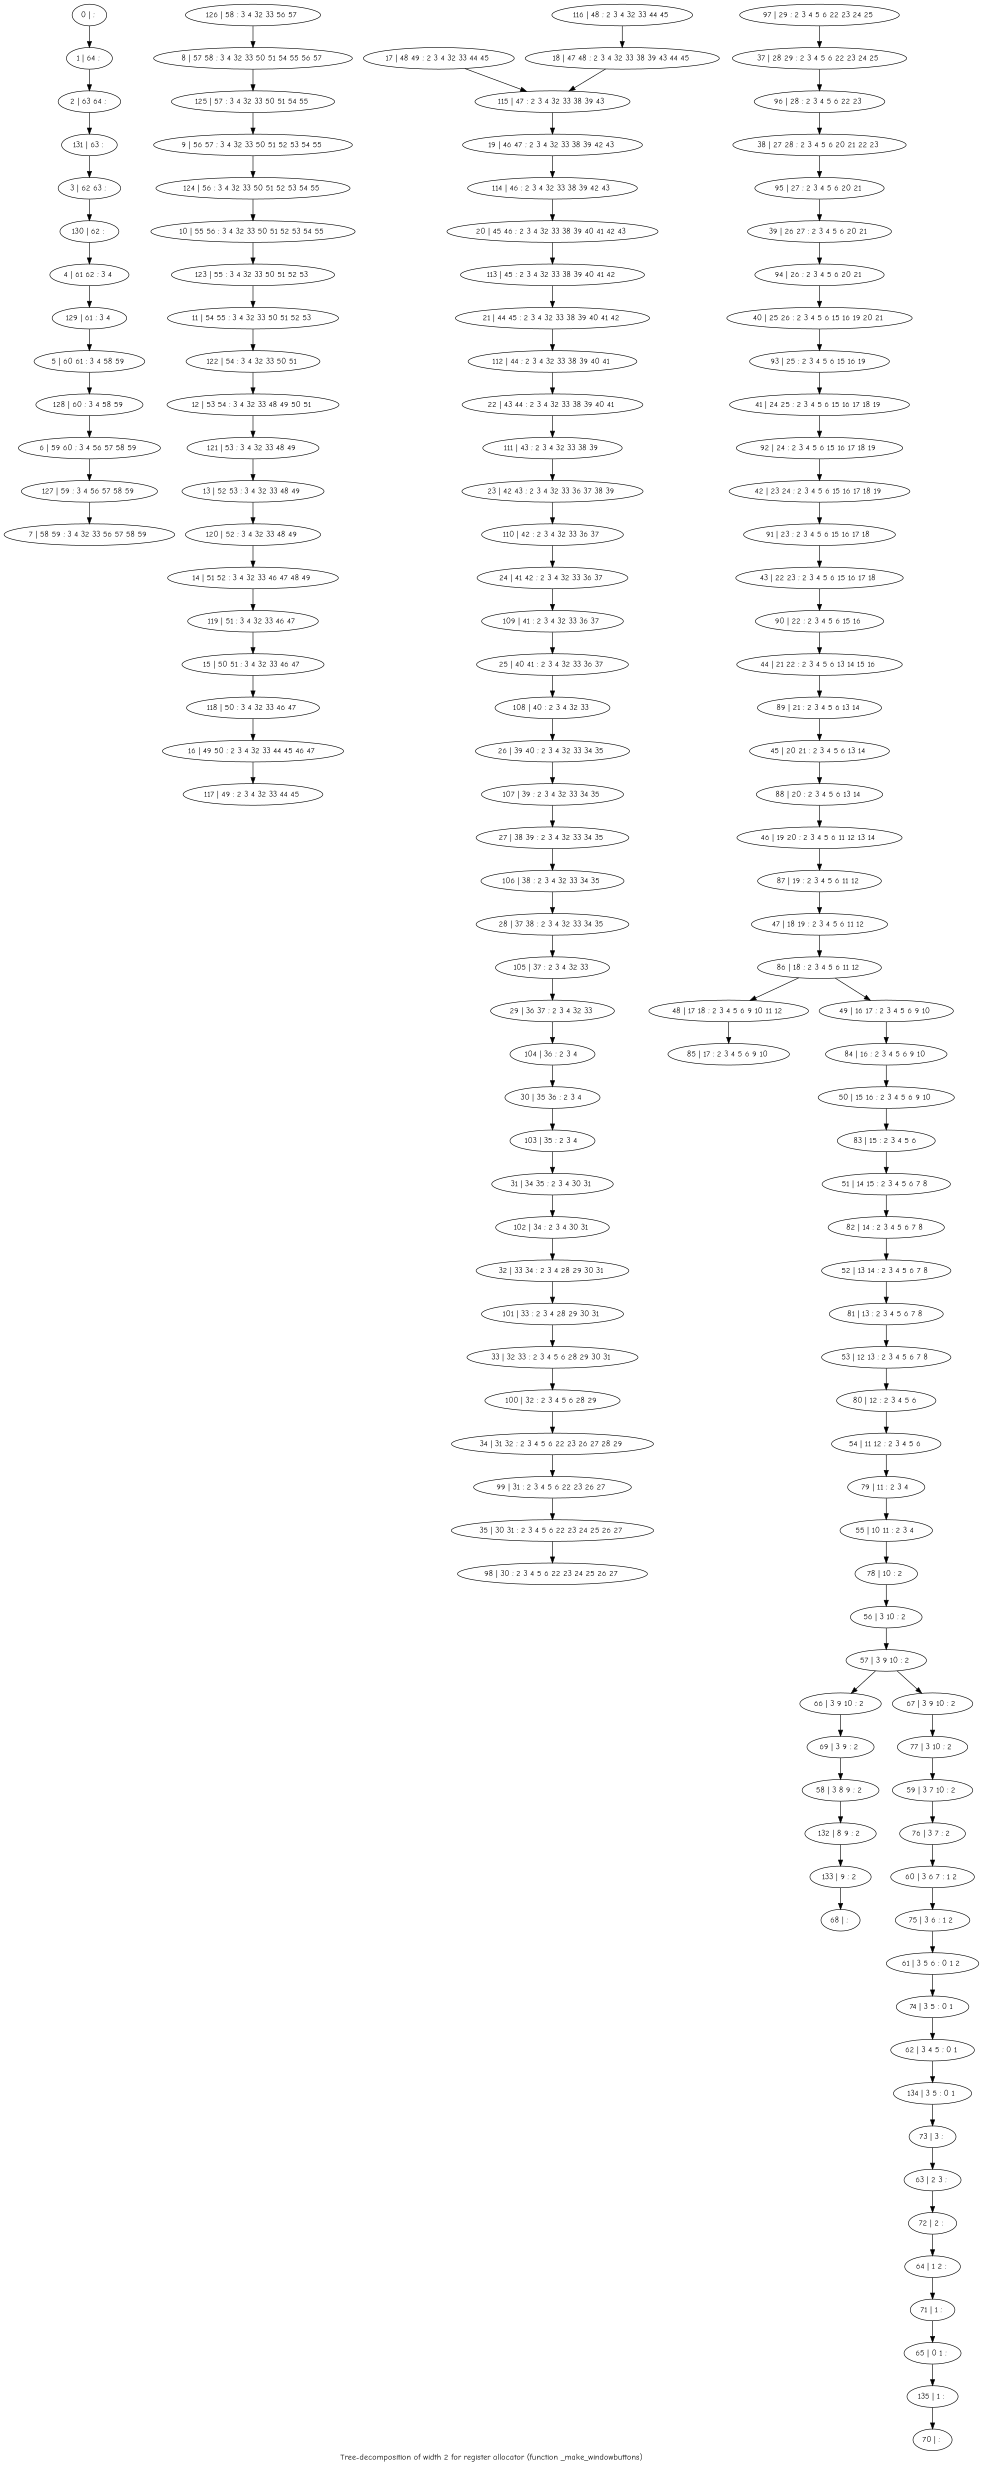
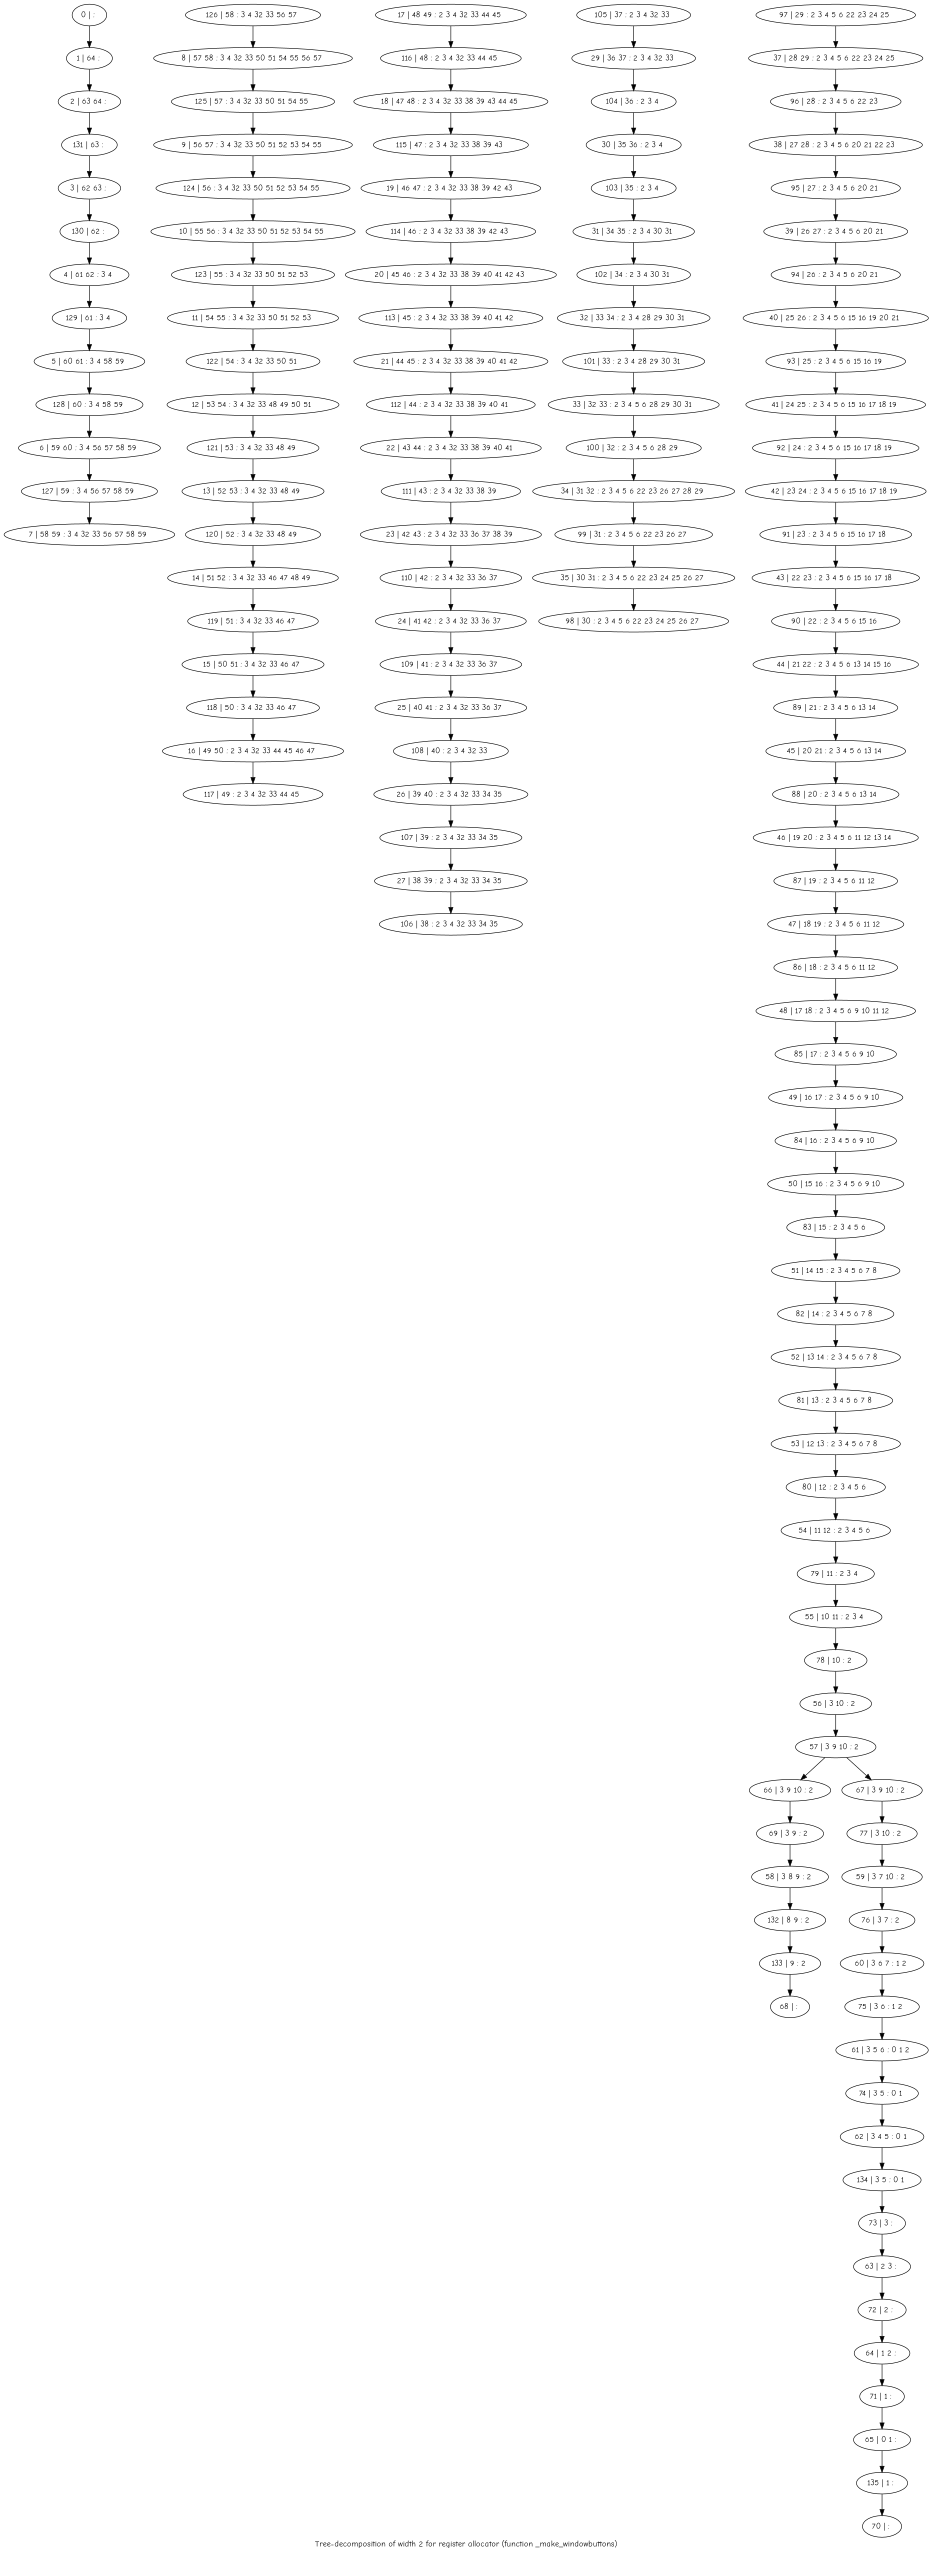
(493, 79) -> (451, 34)
(552, 924) -> none
(850, 988) -> (836, 1073)
